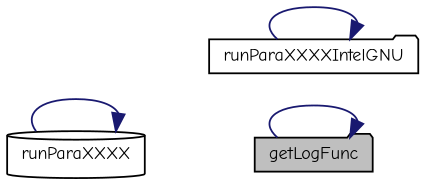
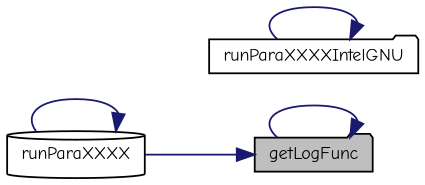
none -> (191, 155)
